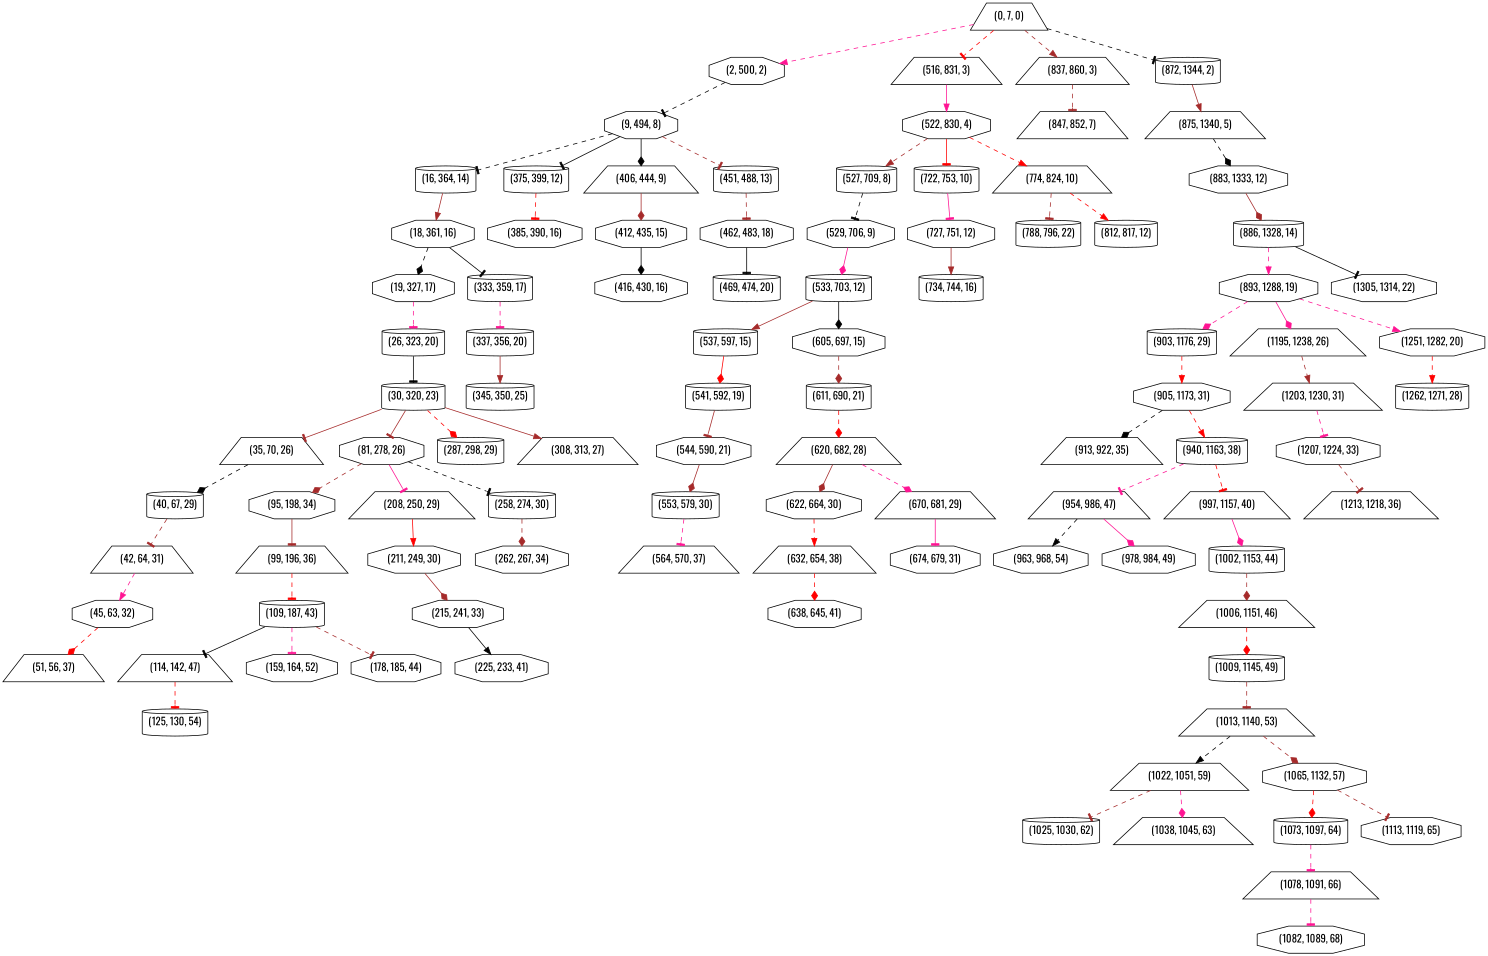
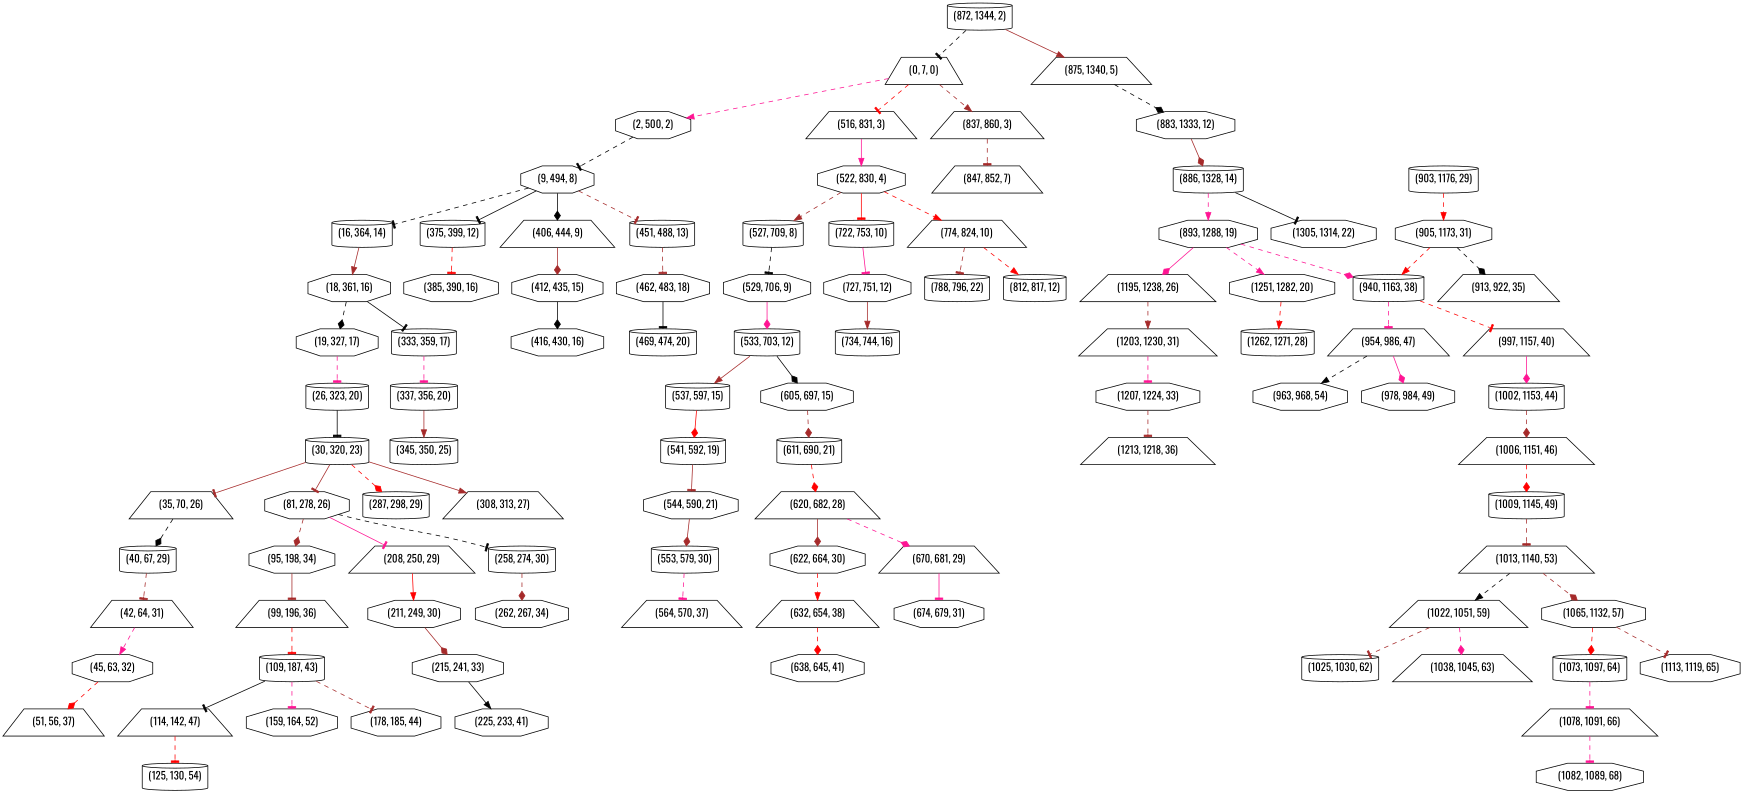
(1099, 44) -> (953, 42)
(1229, 313) -> (1293, 259)
